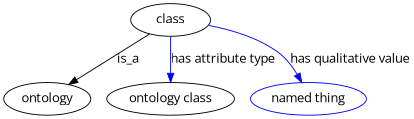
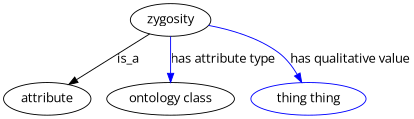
(171, 20) -> (171, 20)
(47, 99) -> (47, 99)
(308, 99) -> (308, 99)
